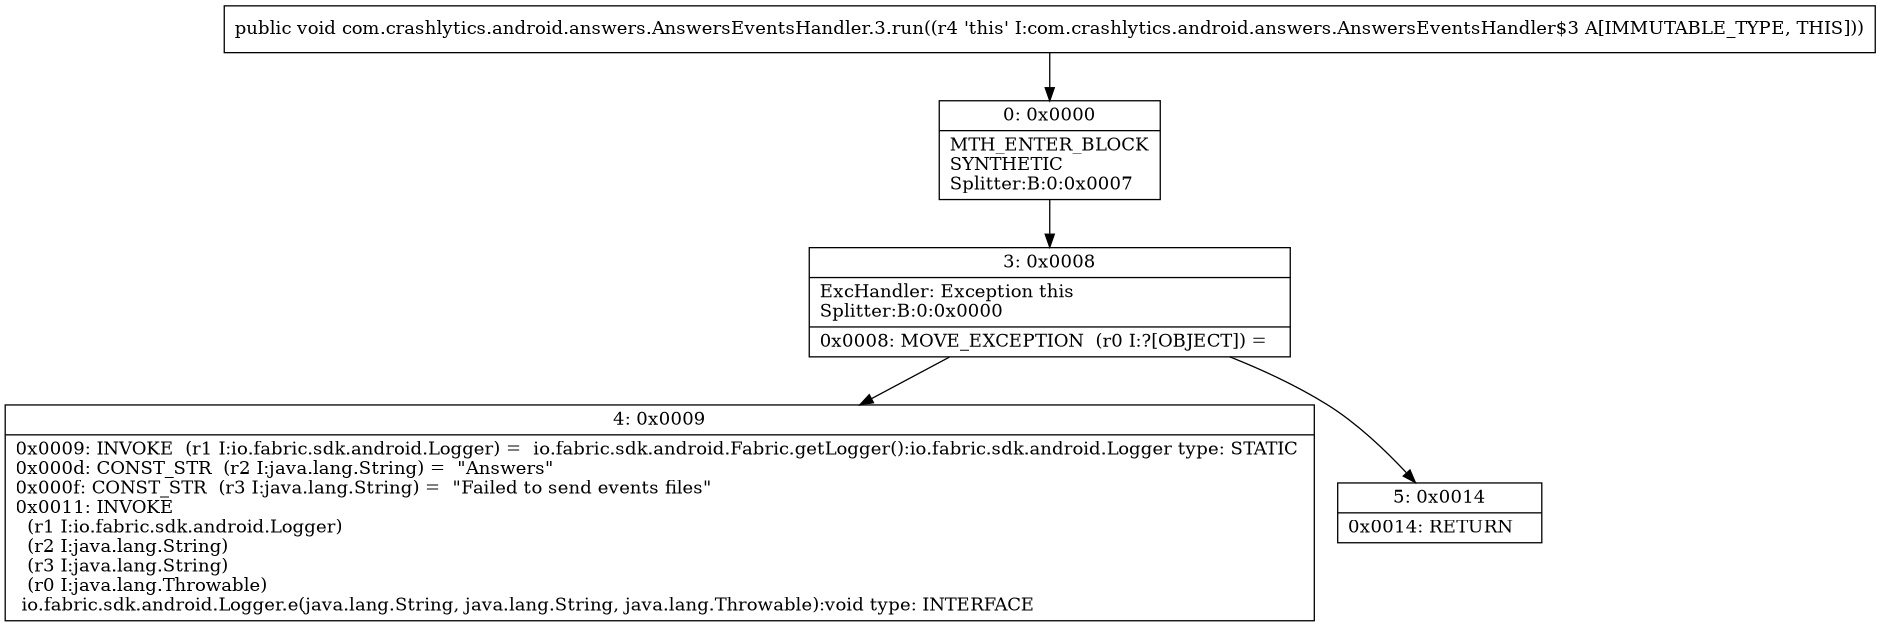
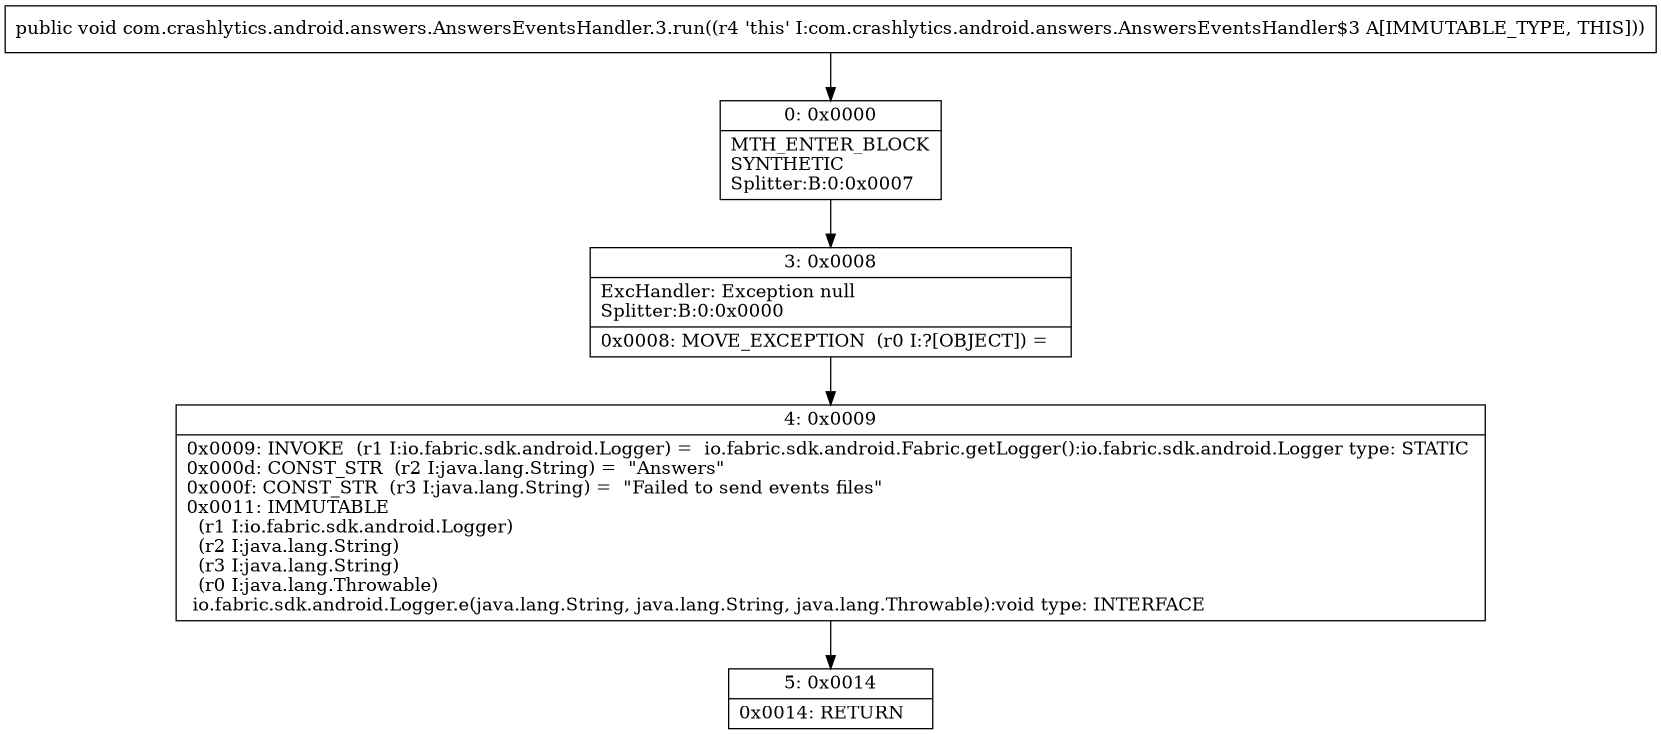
(947, 292) -> (728, 292)
(1325, 404) -> (831, 638)
(101, 508) -> (294, 508)
